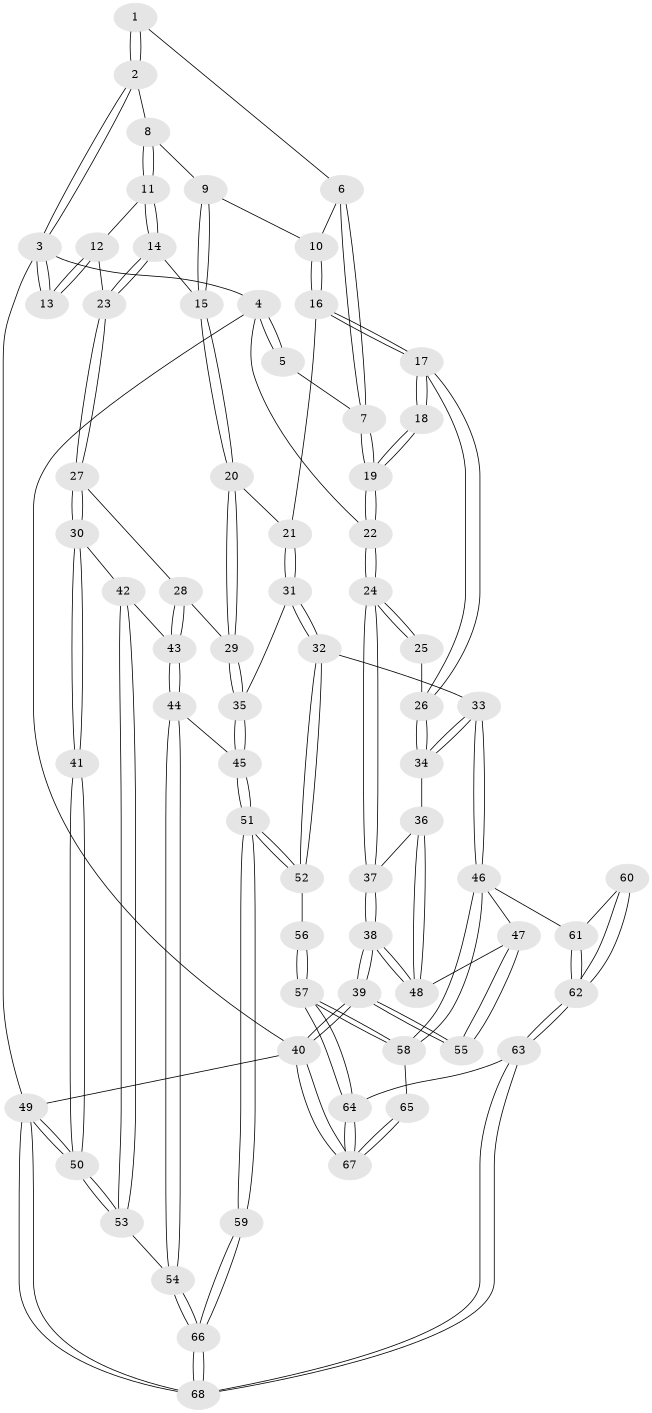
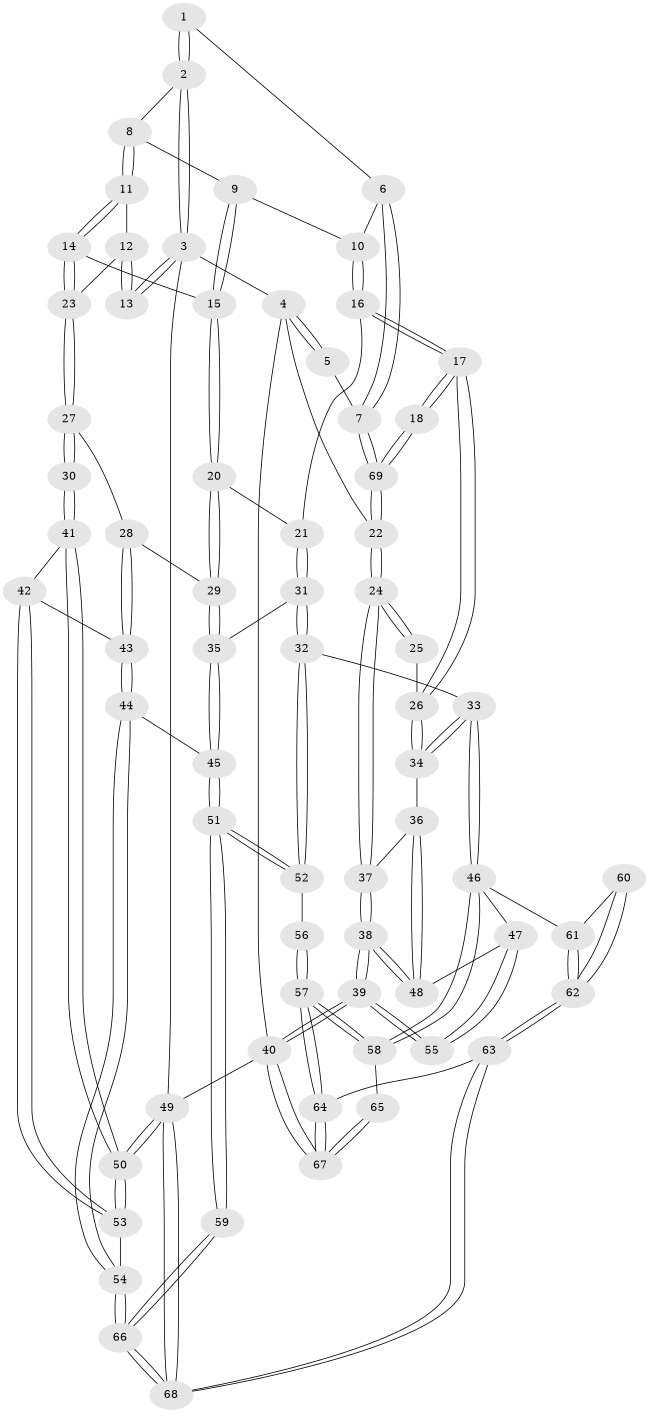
(371, 477) -> (376, 477)
(100, 563) -> (47, 563)
